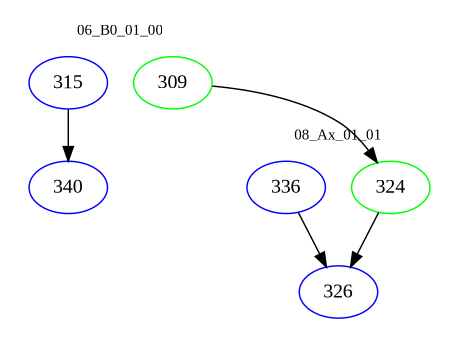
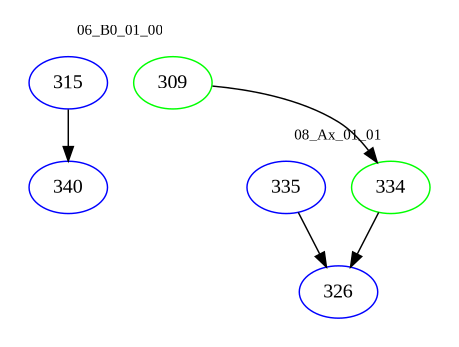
(286, 187) -> (286, 187)
(391, 187) -> (391, 187)
